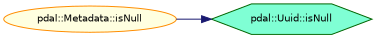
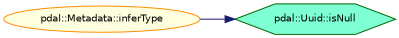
(90, 19) -> (102, 19)
